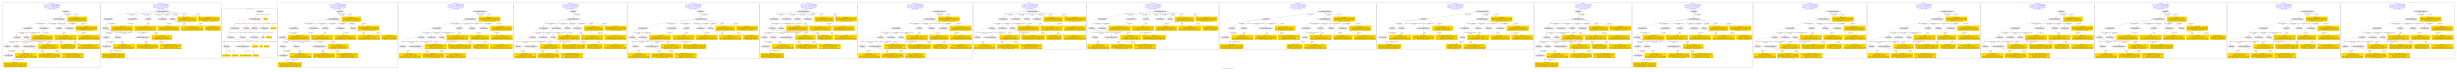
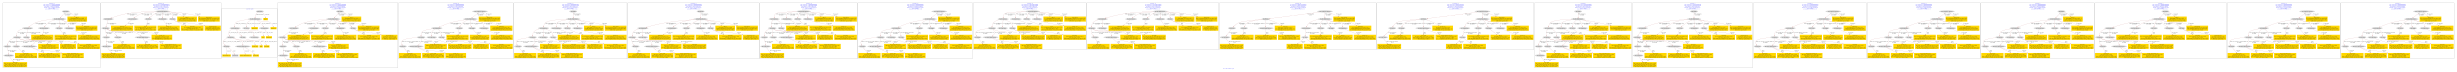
(255, 28) -> (255, 28)
(263, 37) -> (263, 37)
(235, 56) -> (235, 56)
